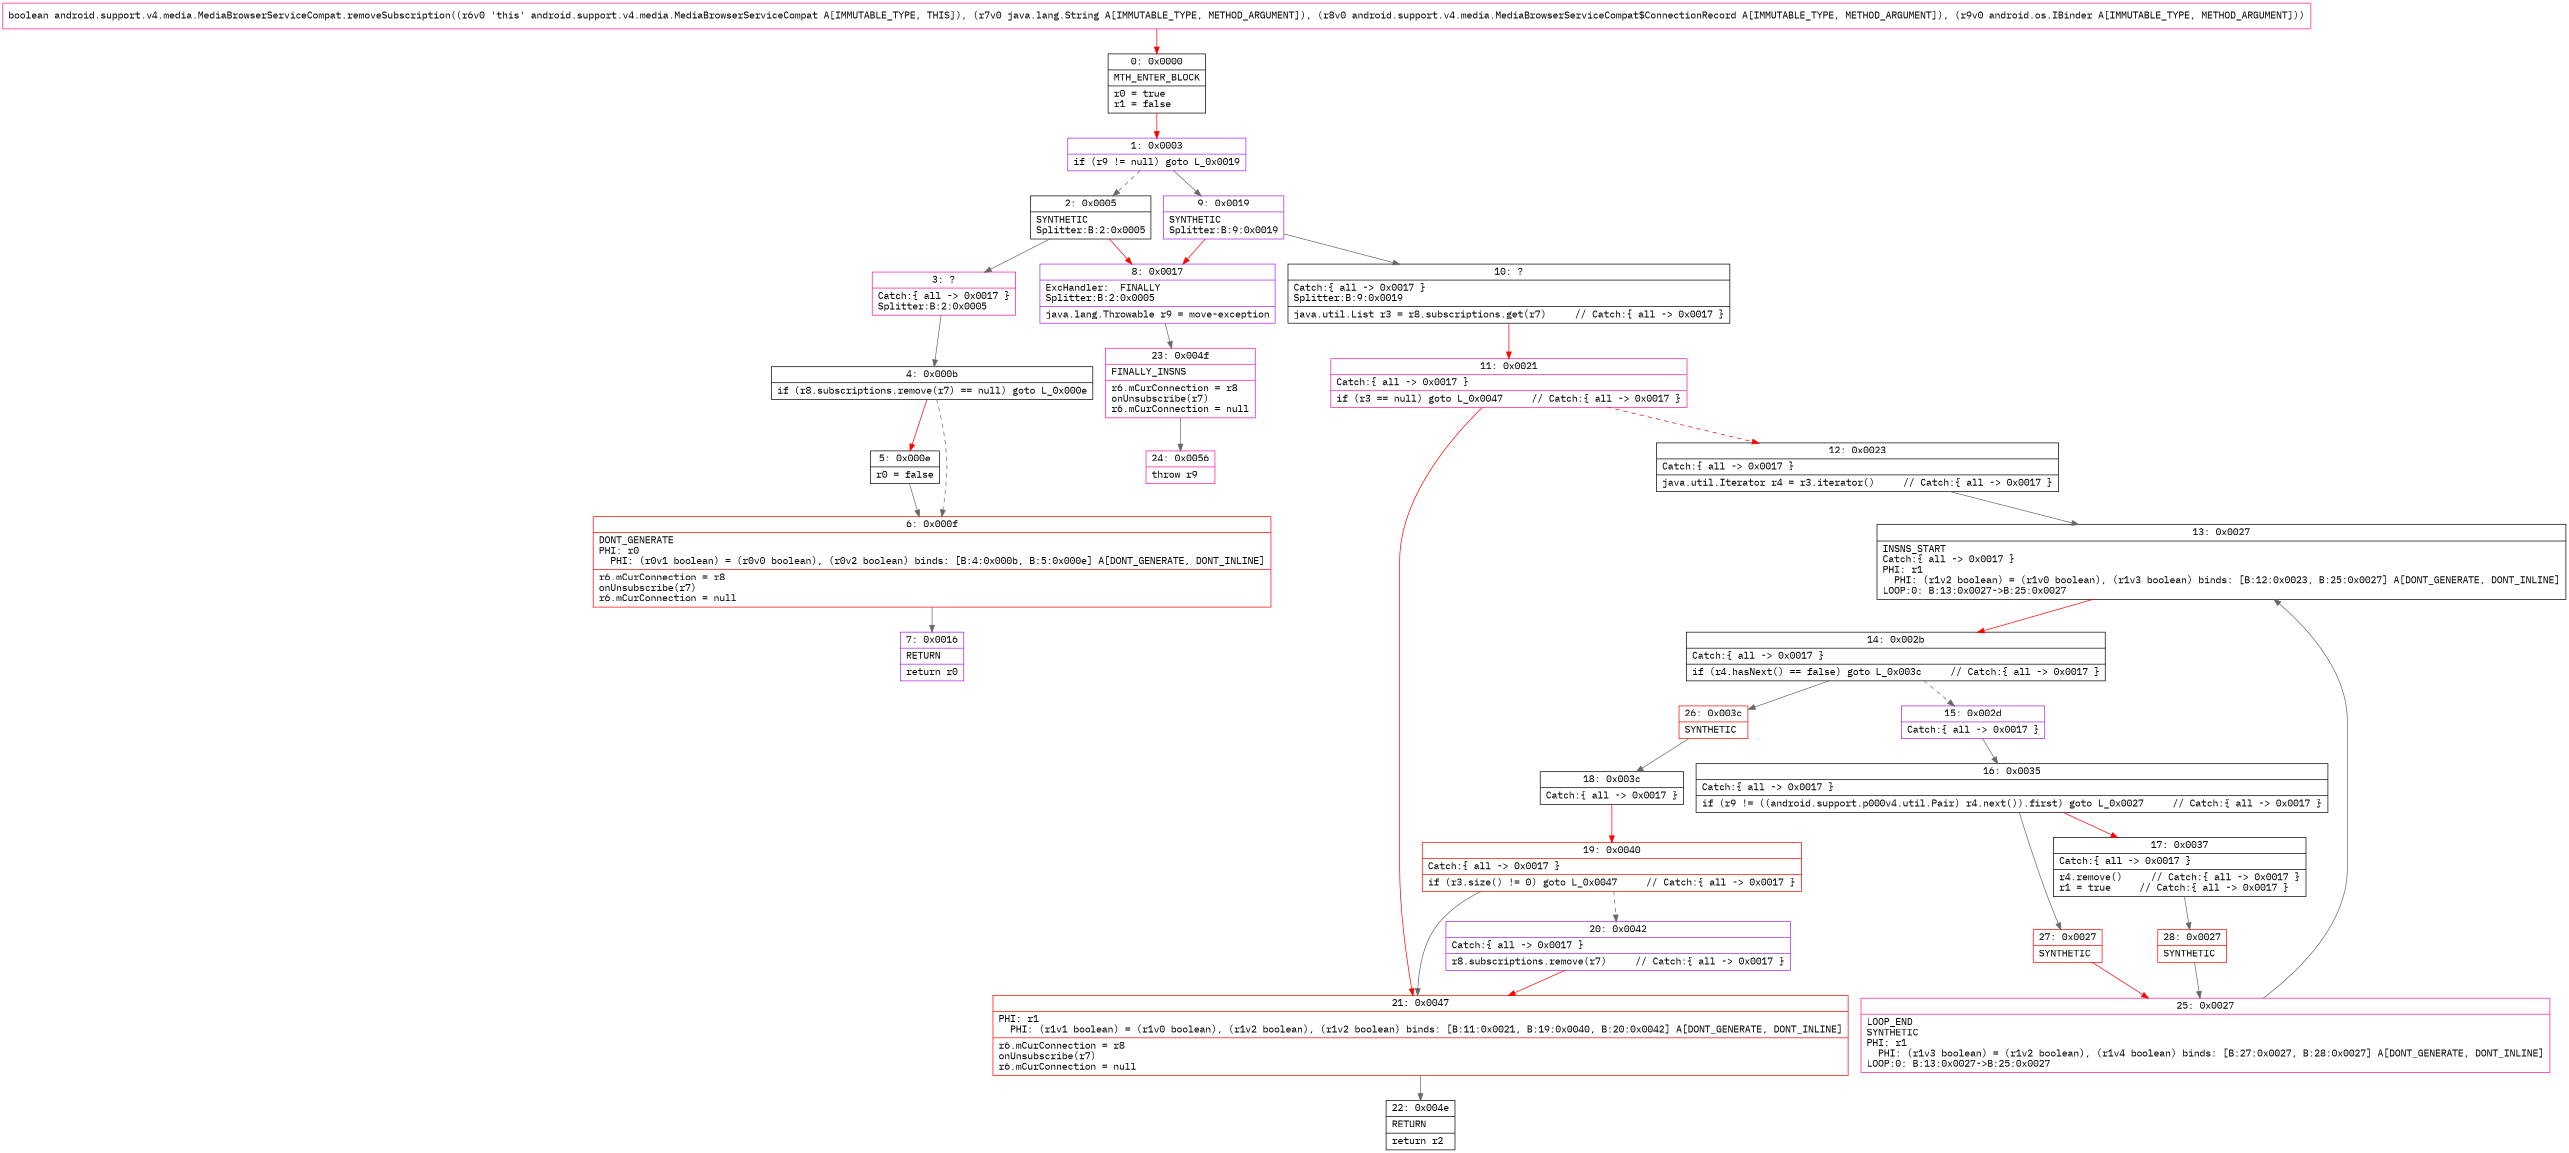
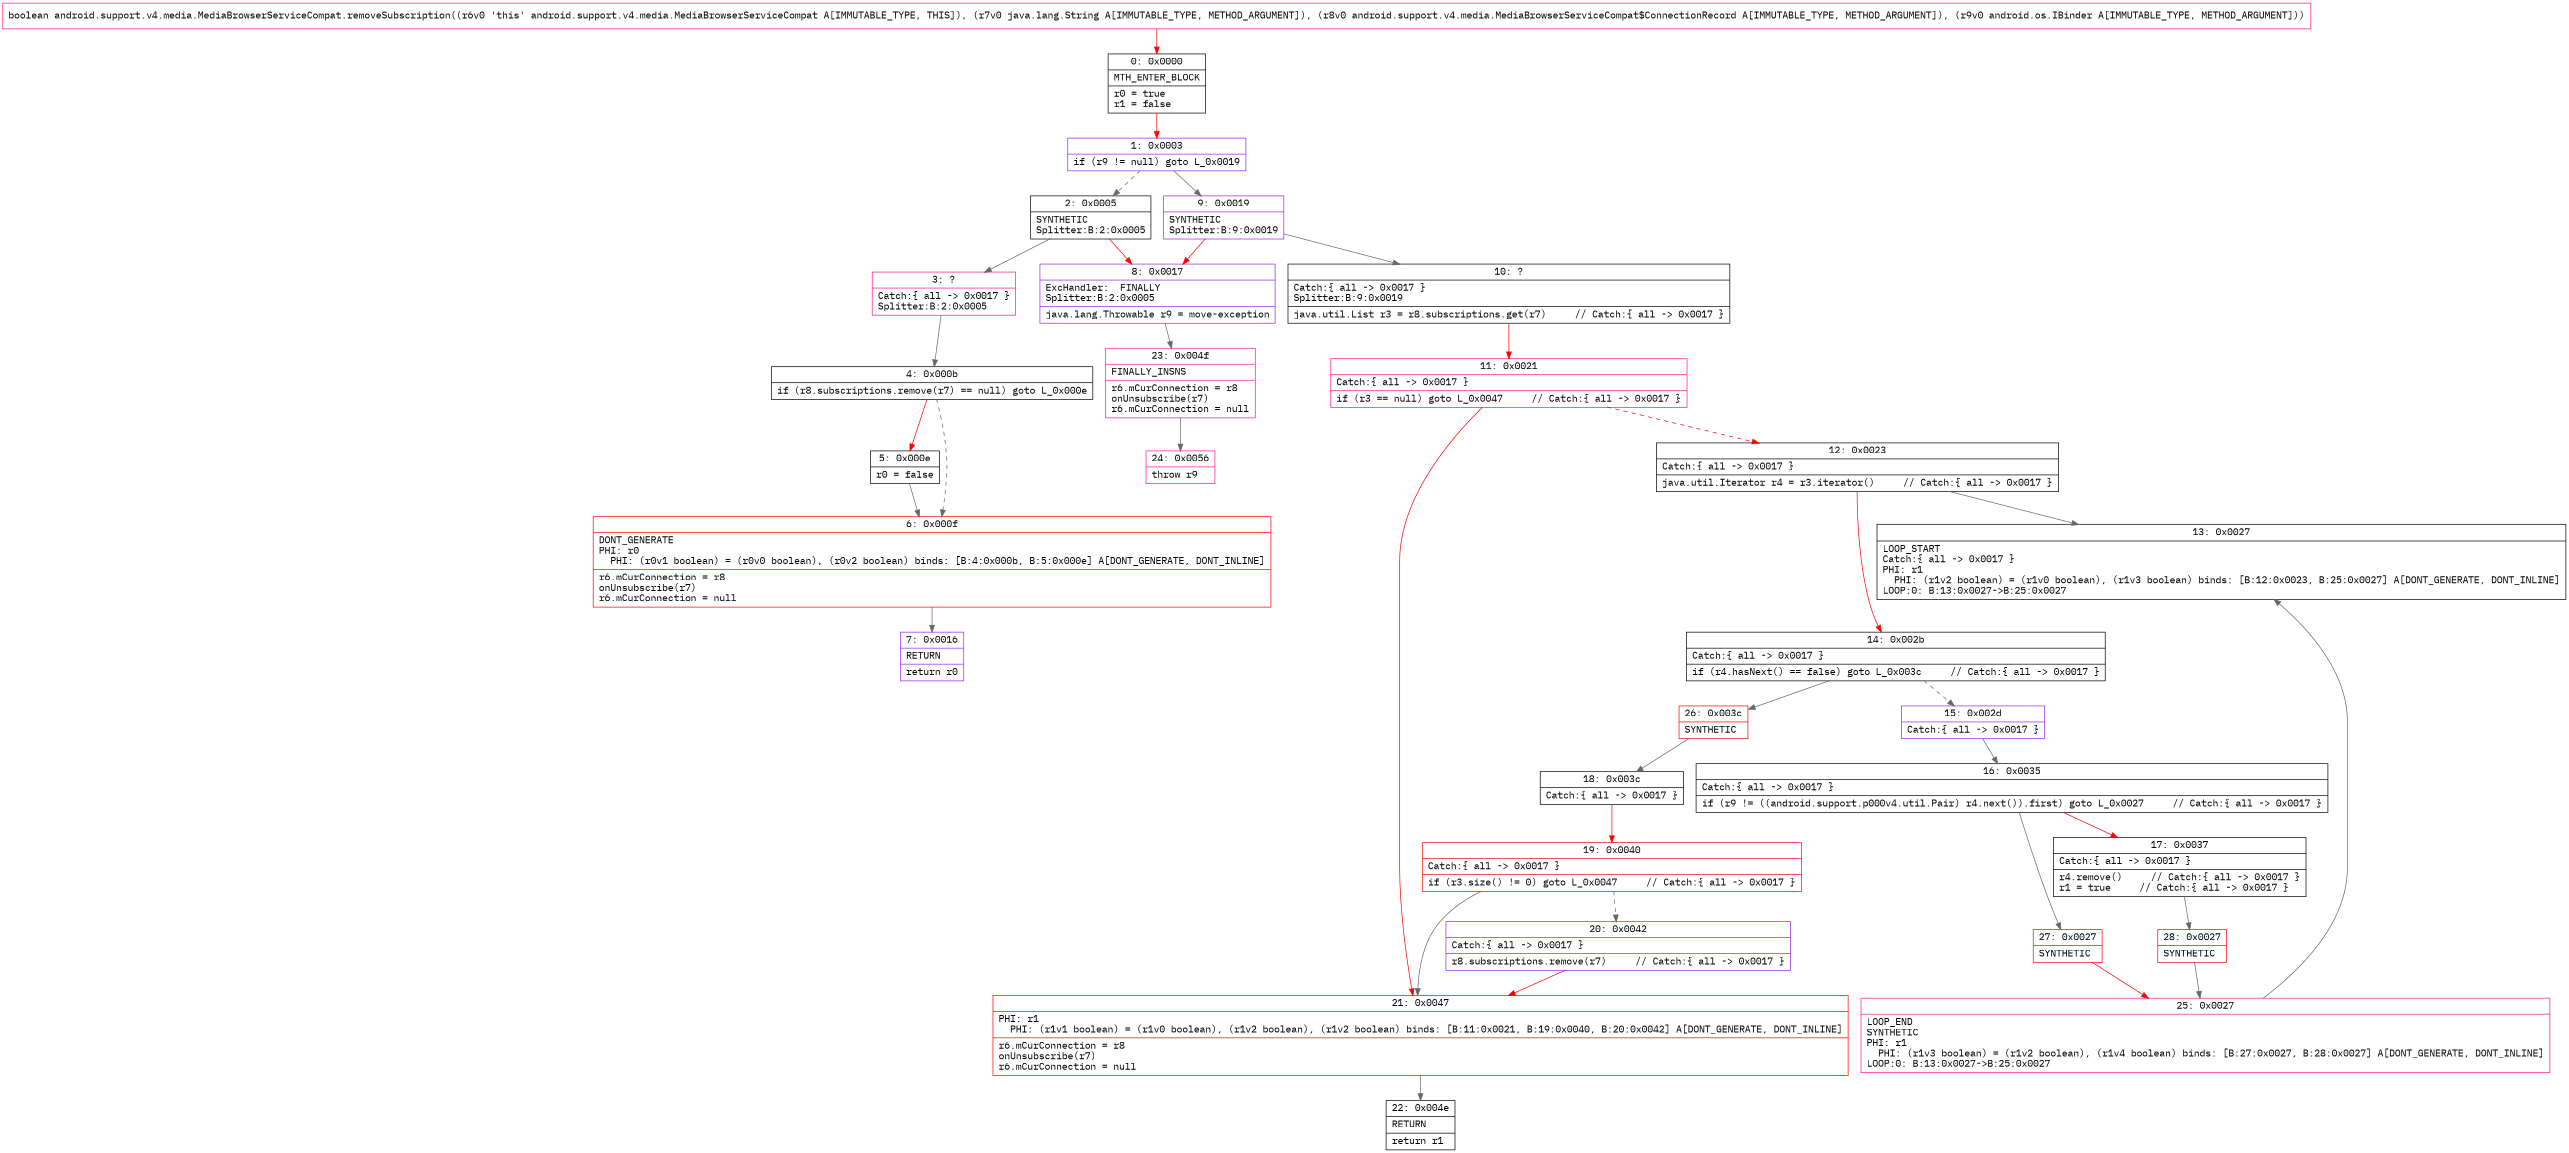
(1914, 549) -> (1911, 549)
(2039, 615) -> (1861, 560)
(1418, 1141) -> (1418, 1141)
